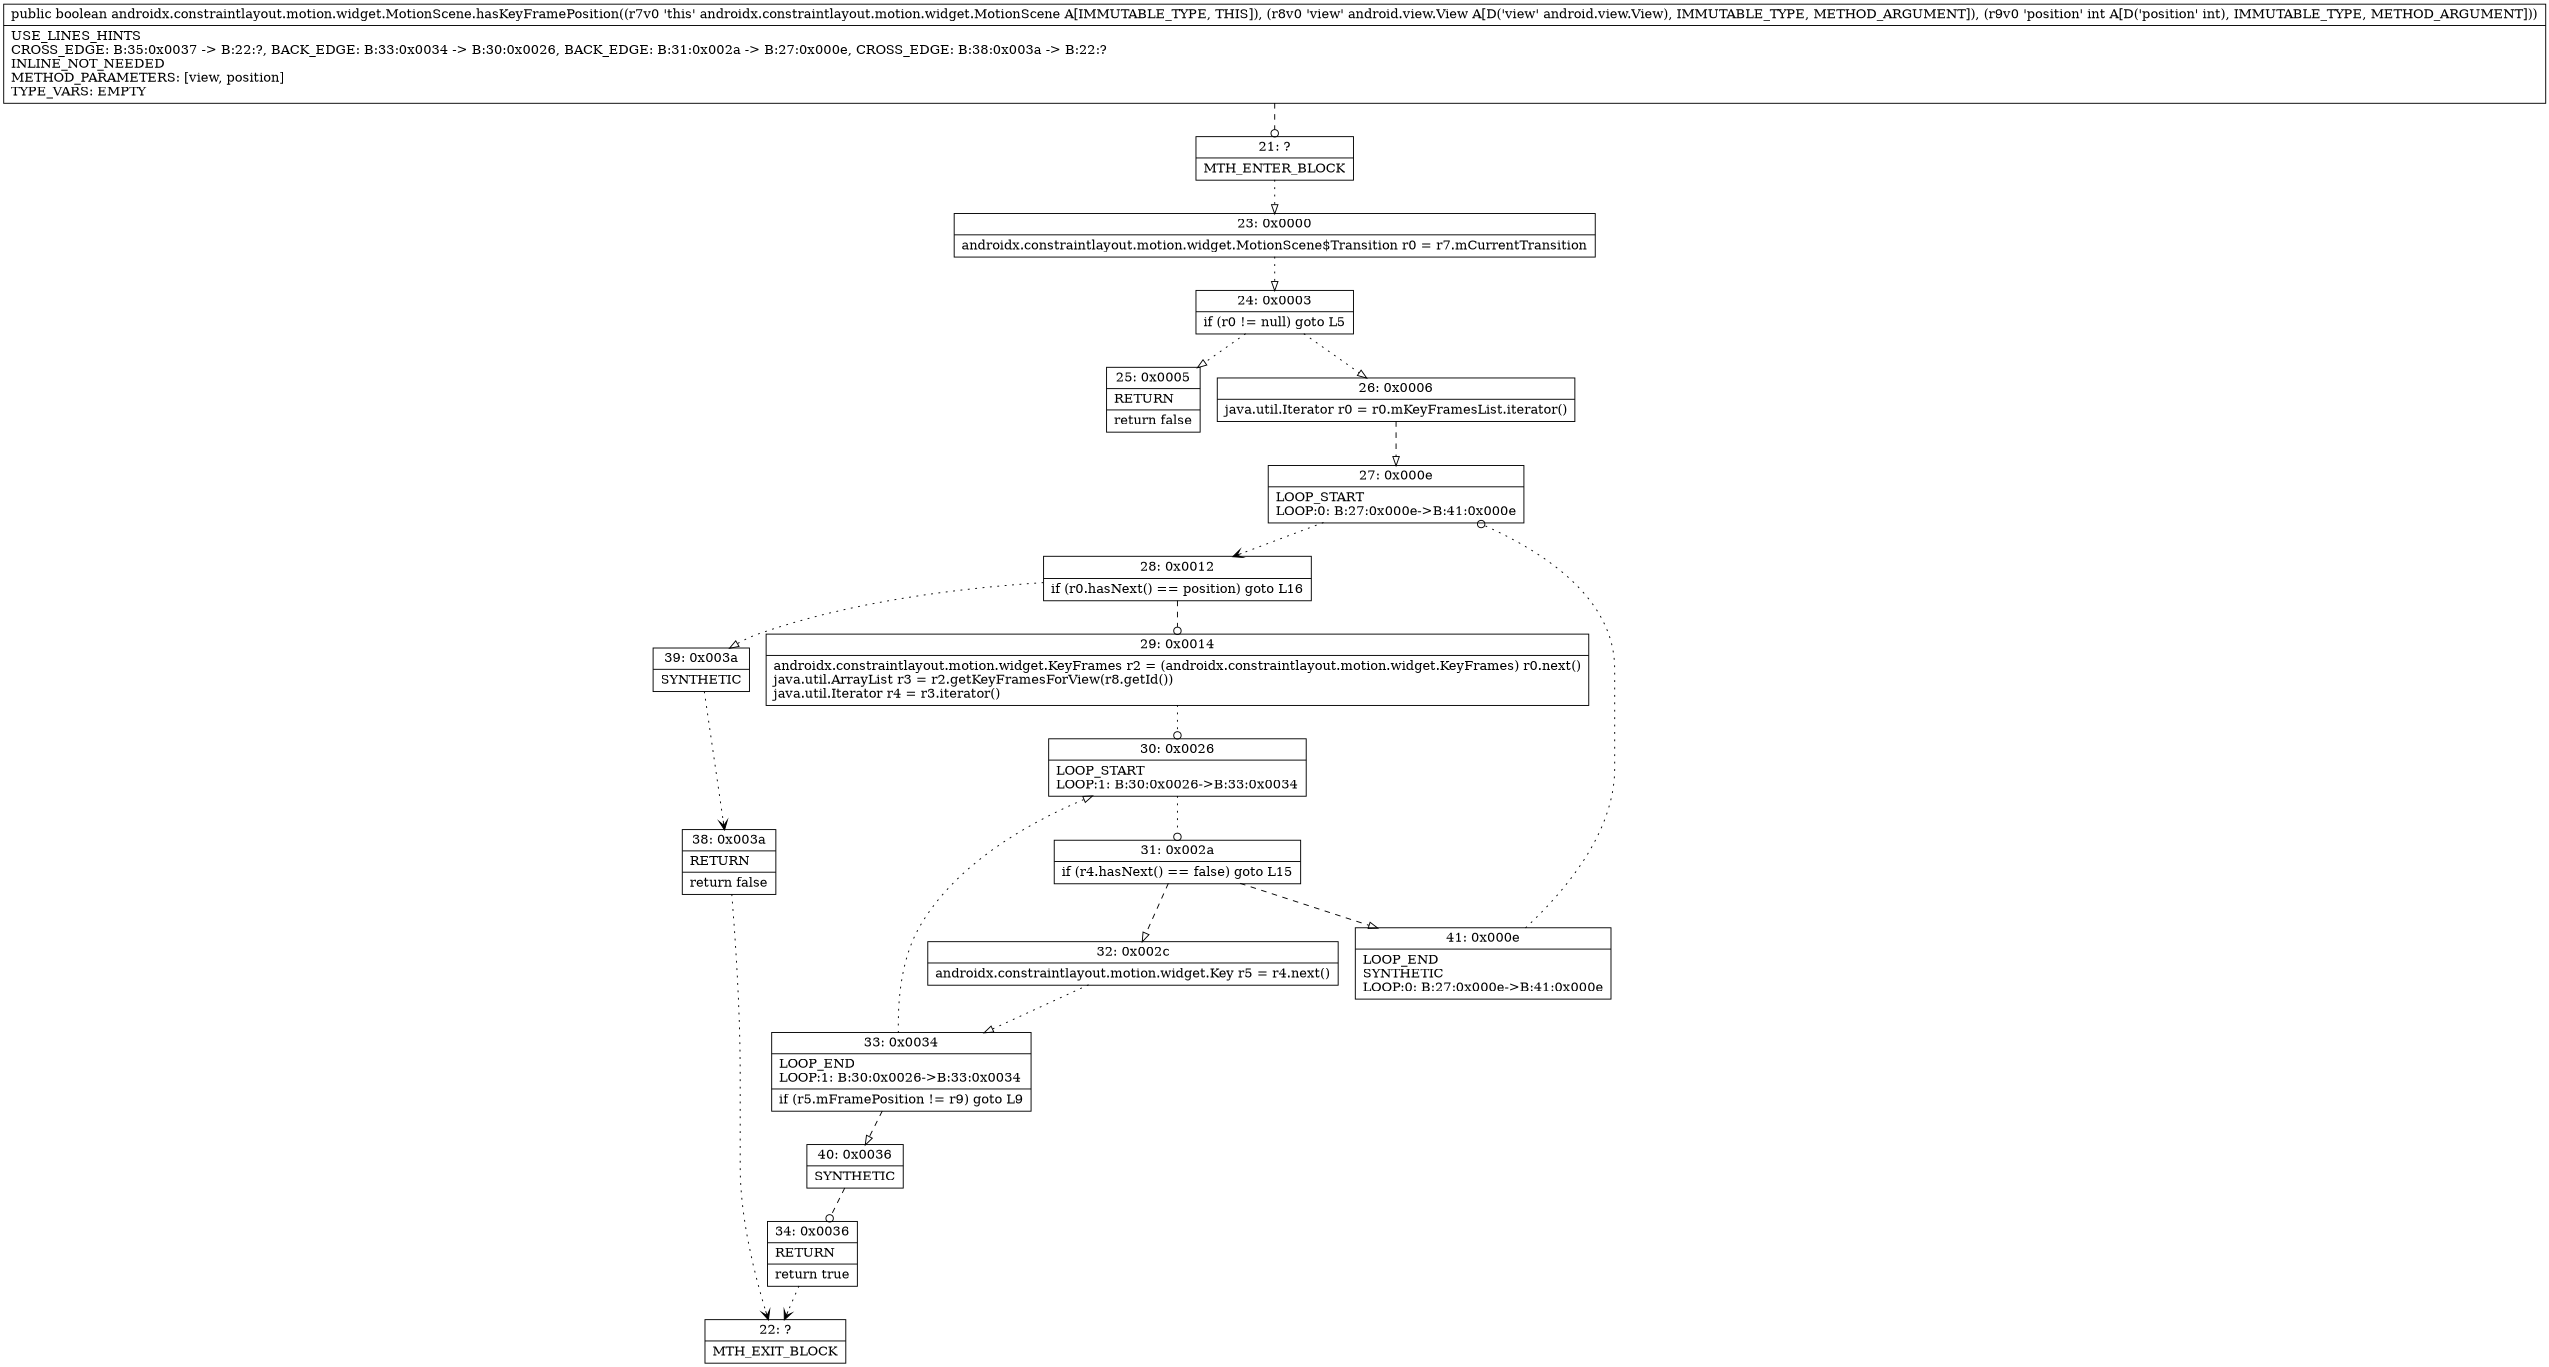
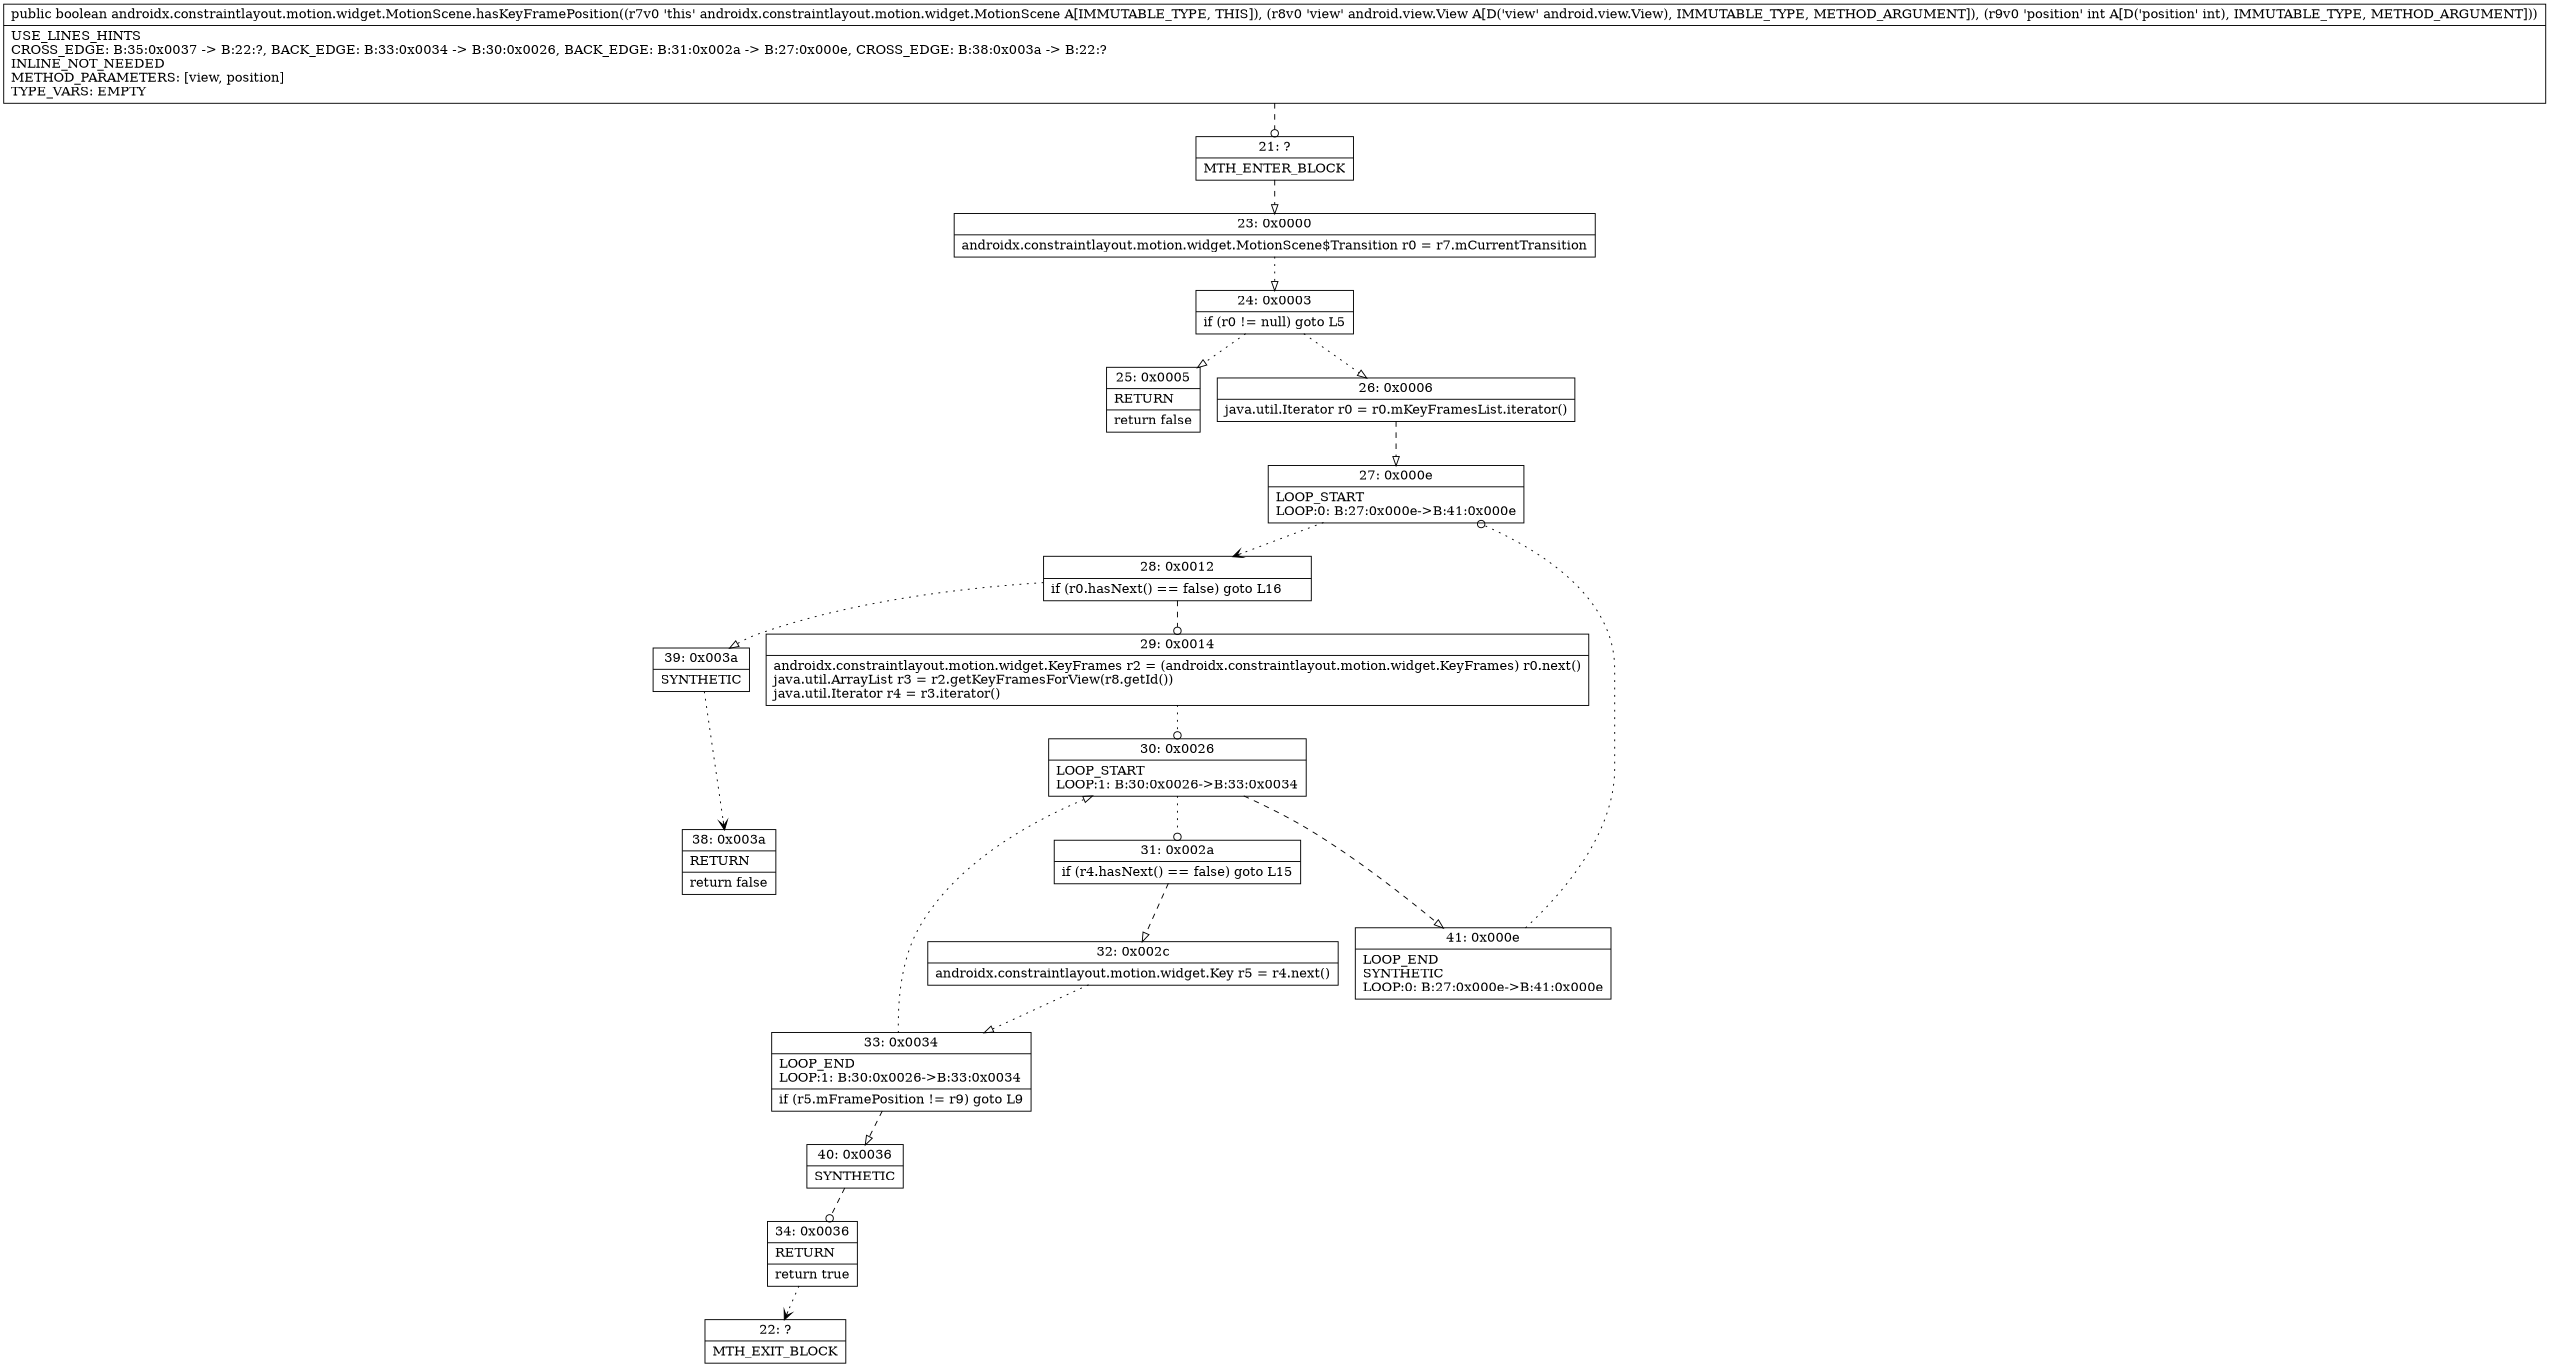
(1275, 192) -> (1275, 192)
(1177, 589) -> (1167, 589)
(1304, 904) -> (1344, 852)
(740, 1104) -> none
